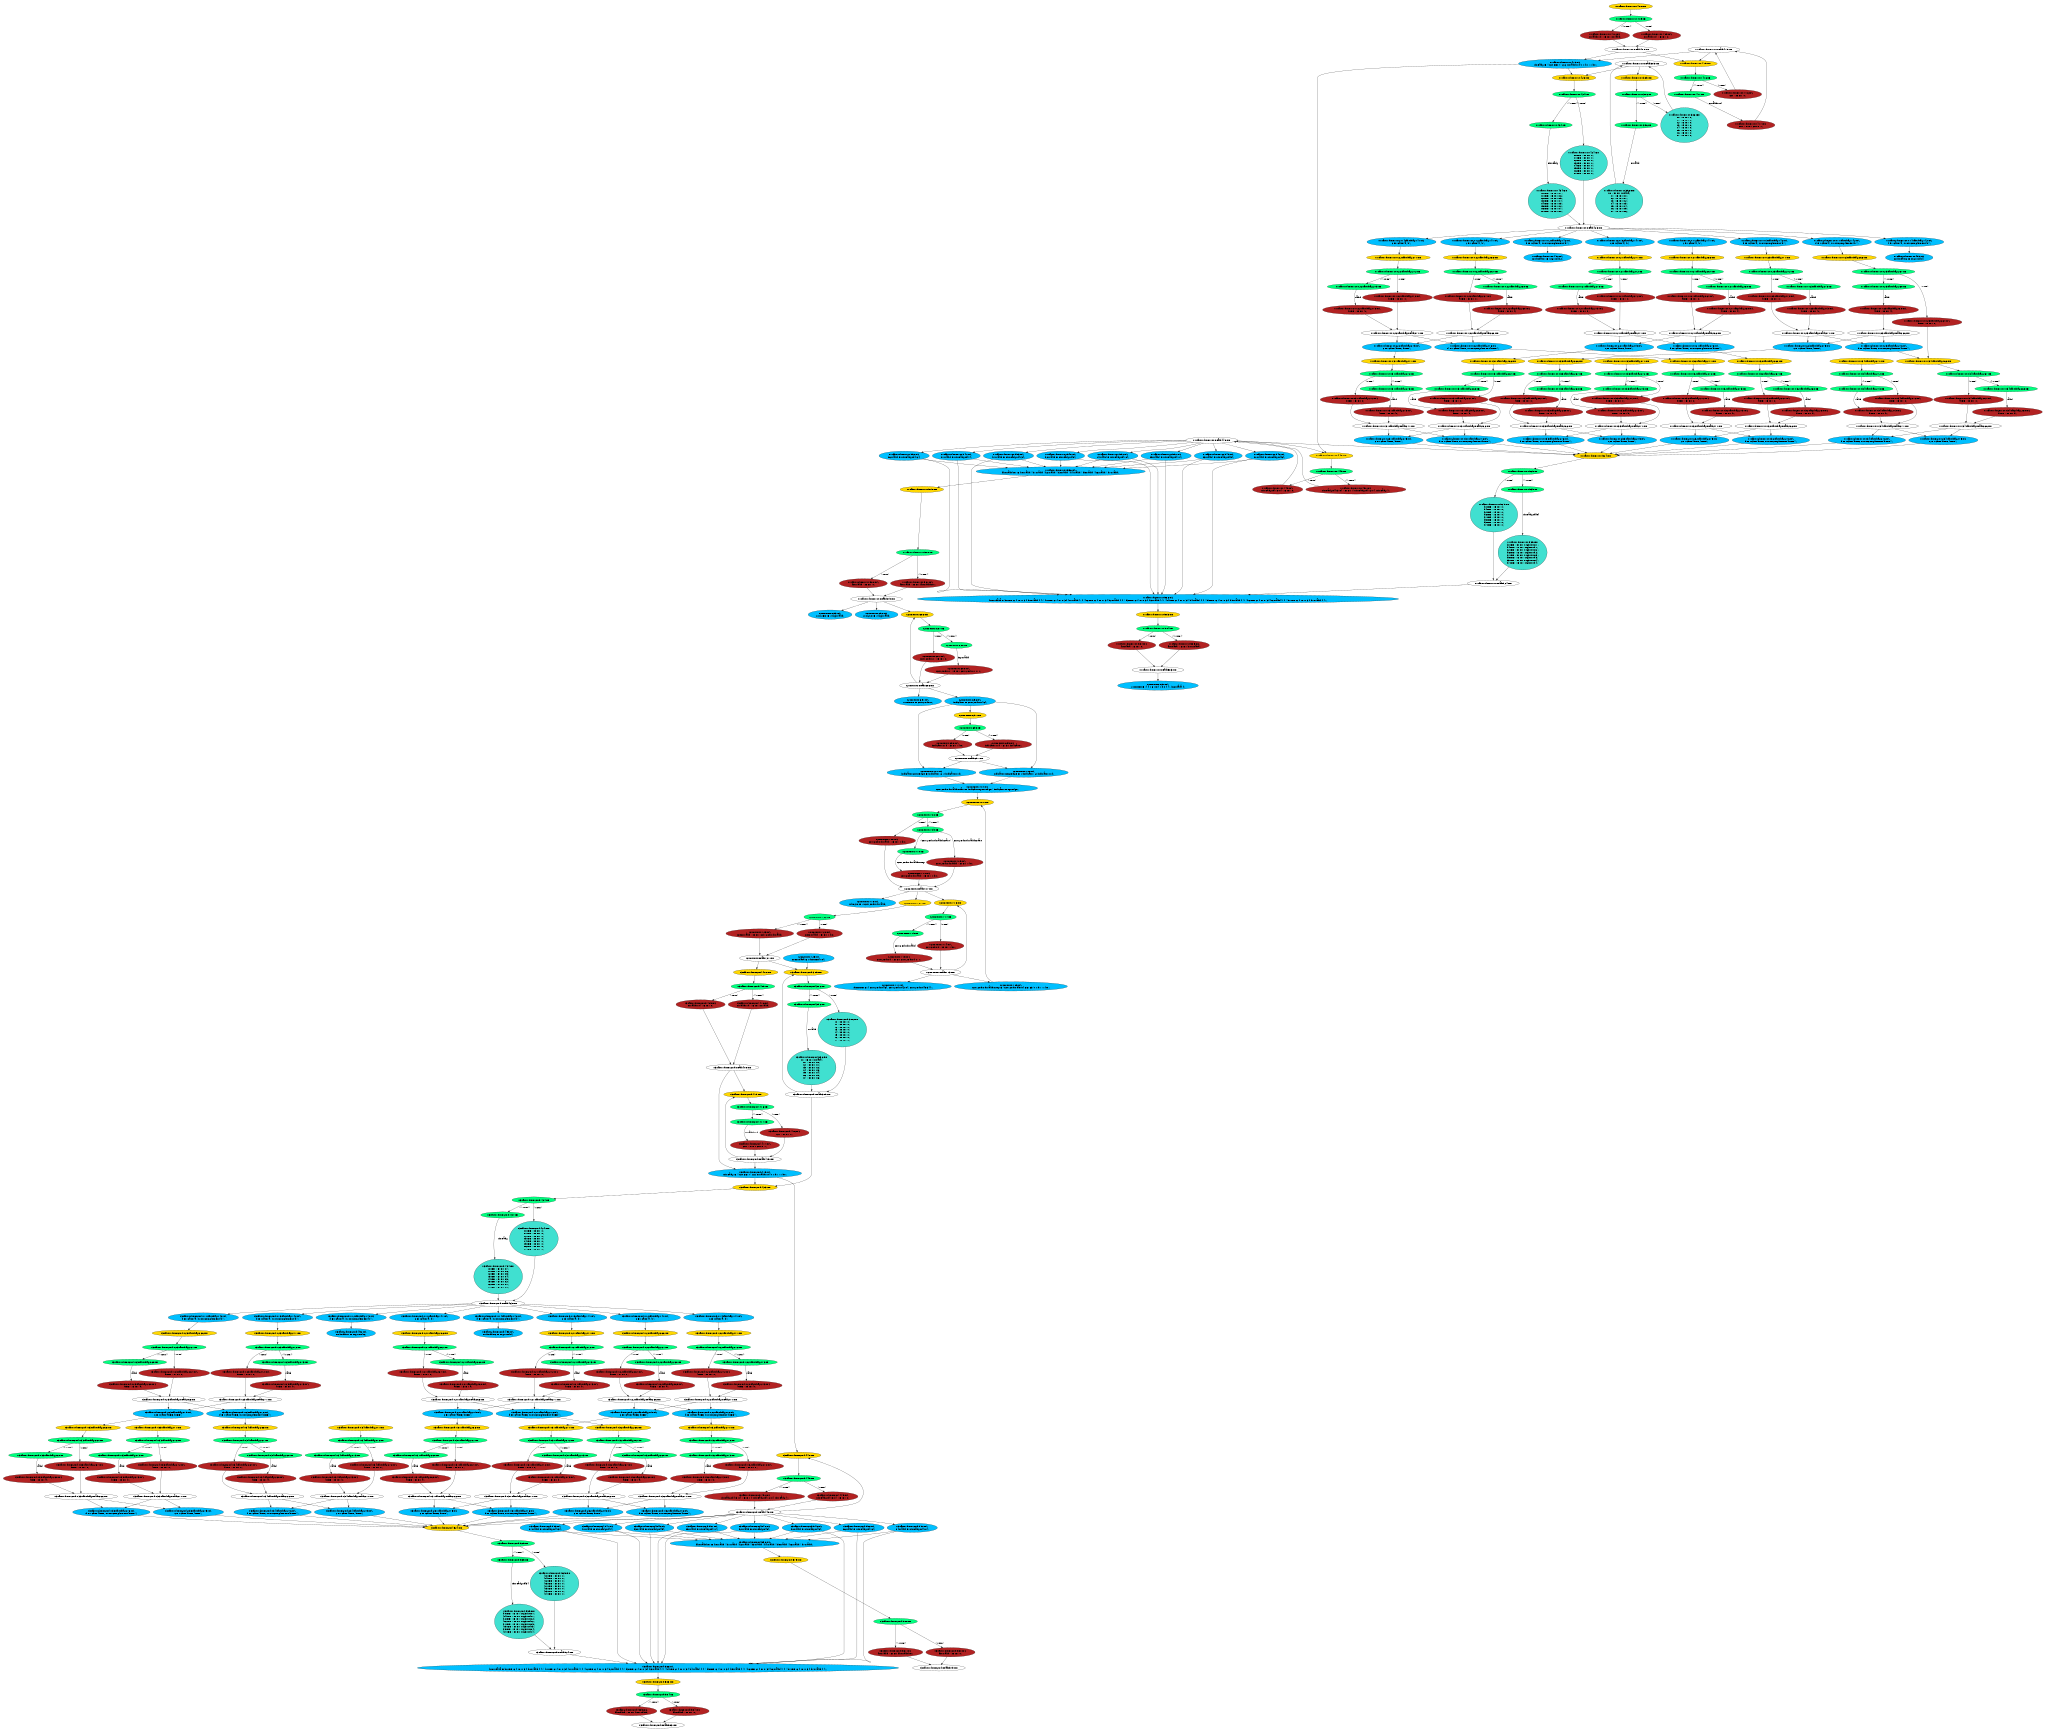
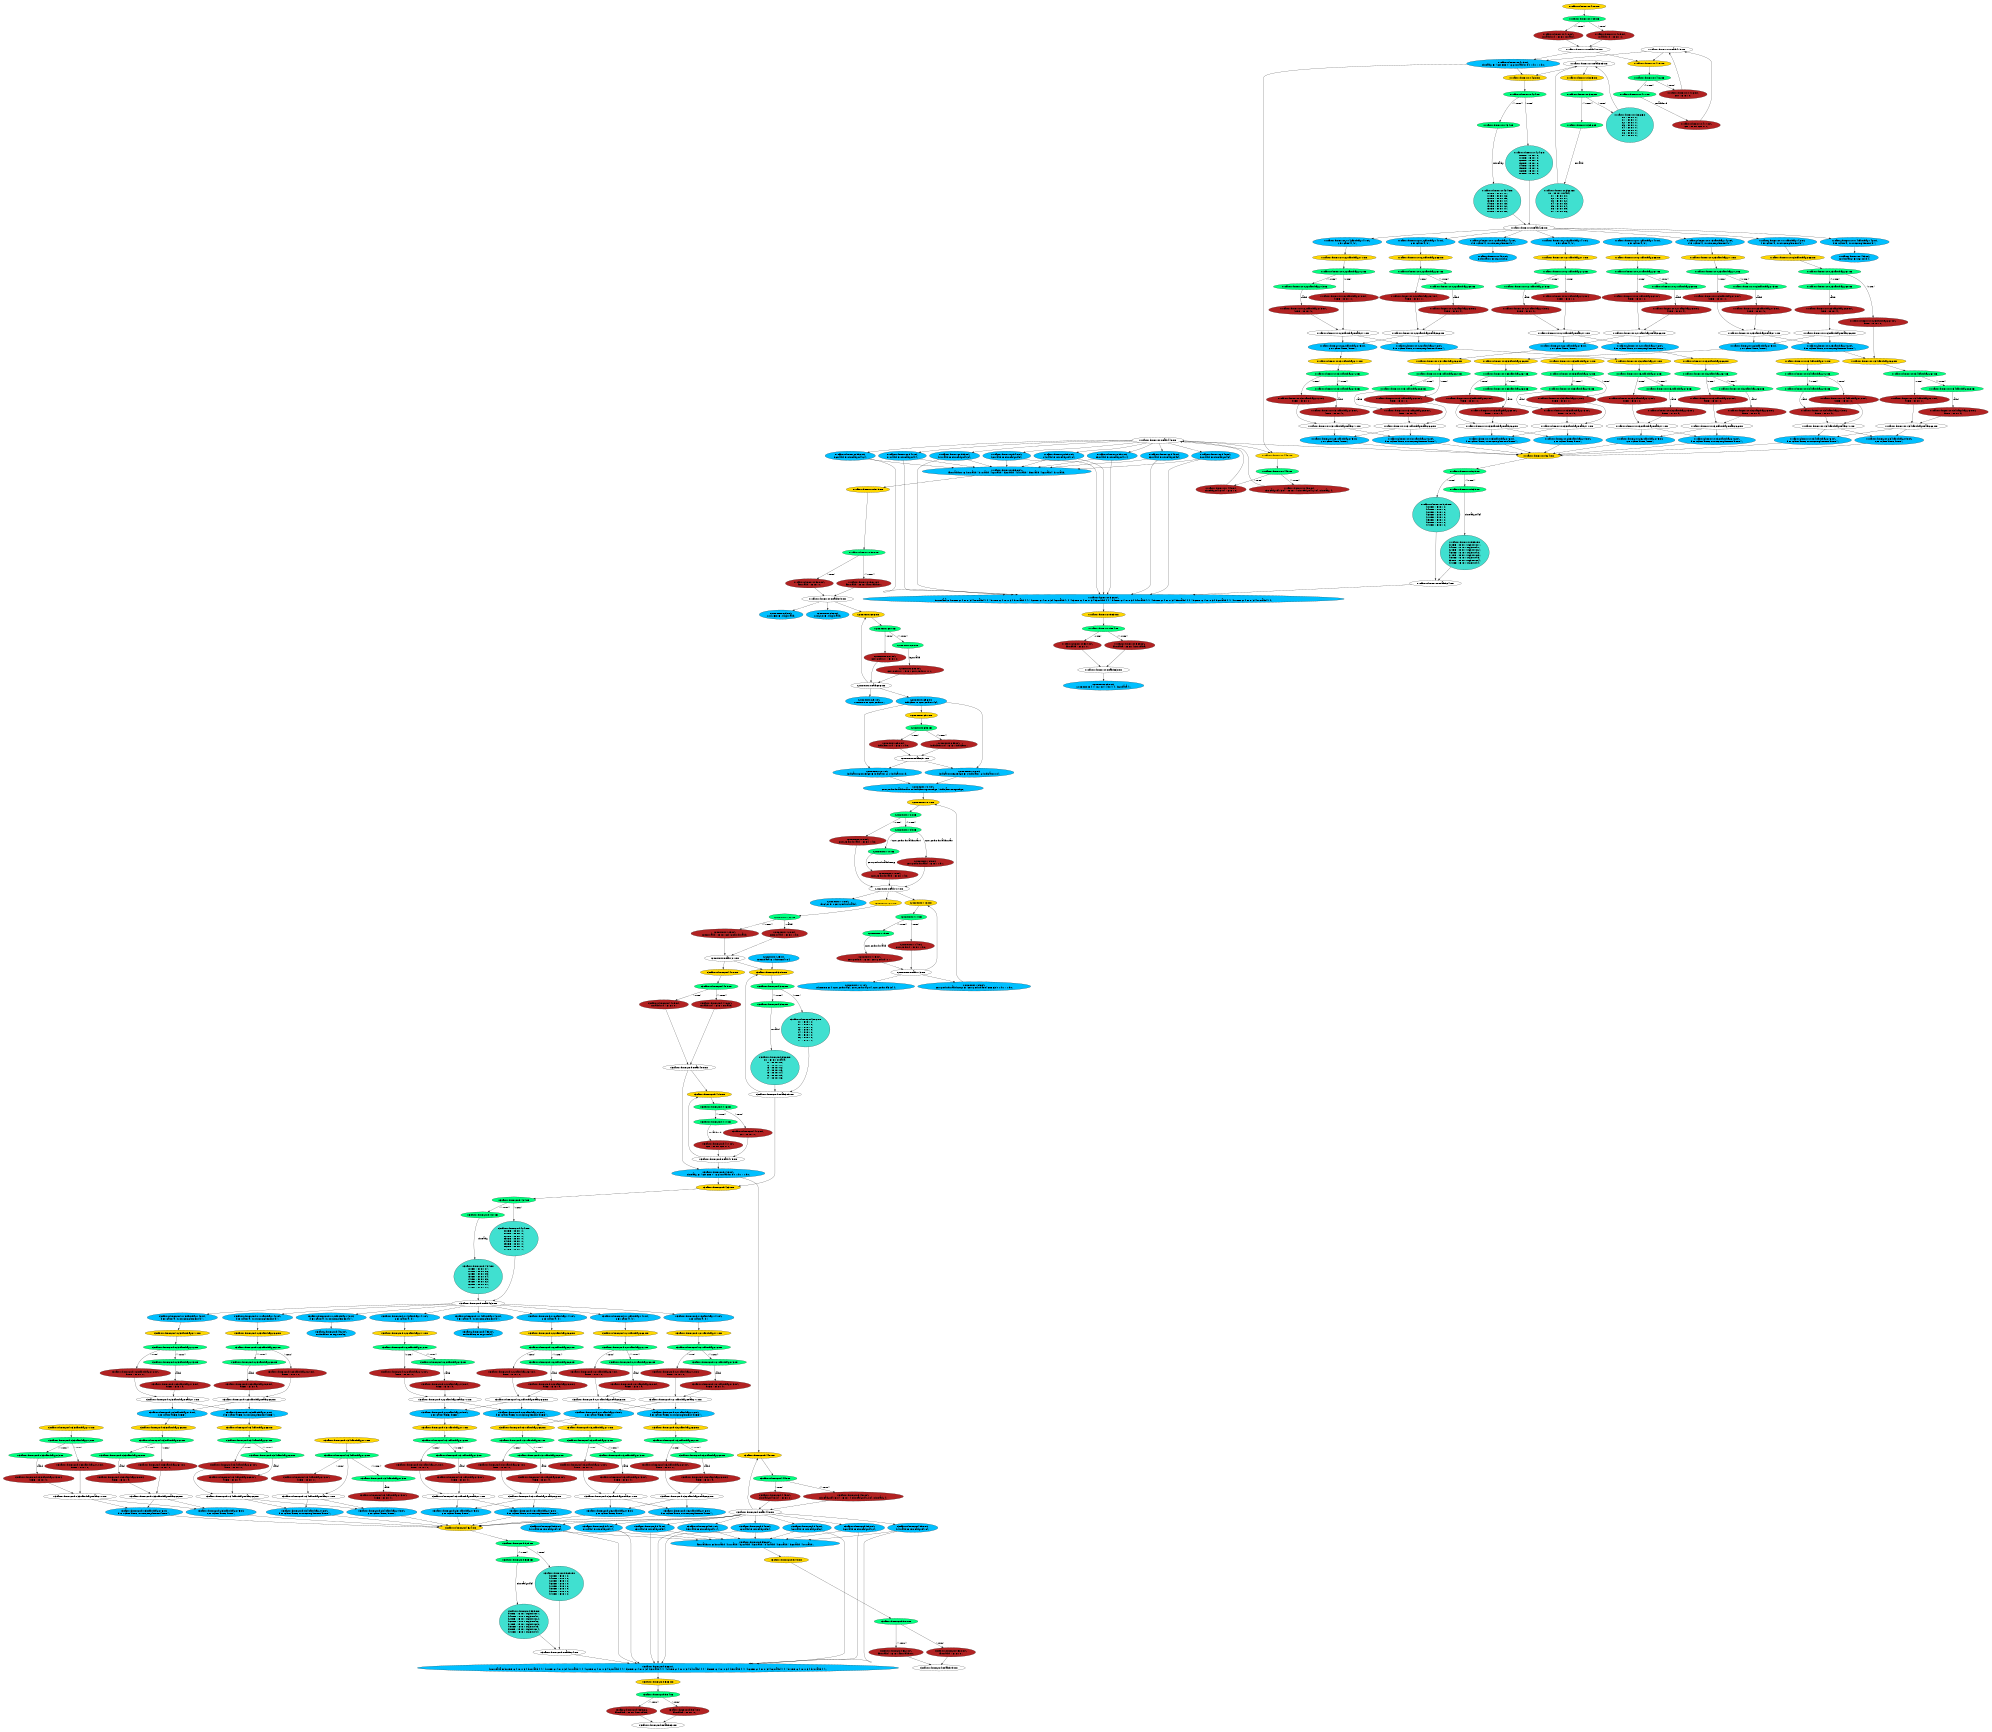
(824, 924) -> (789, 924)
(341, 1487) -> (345, 1480)
